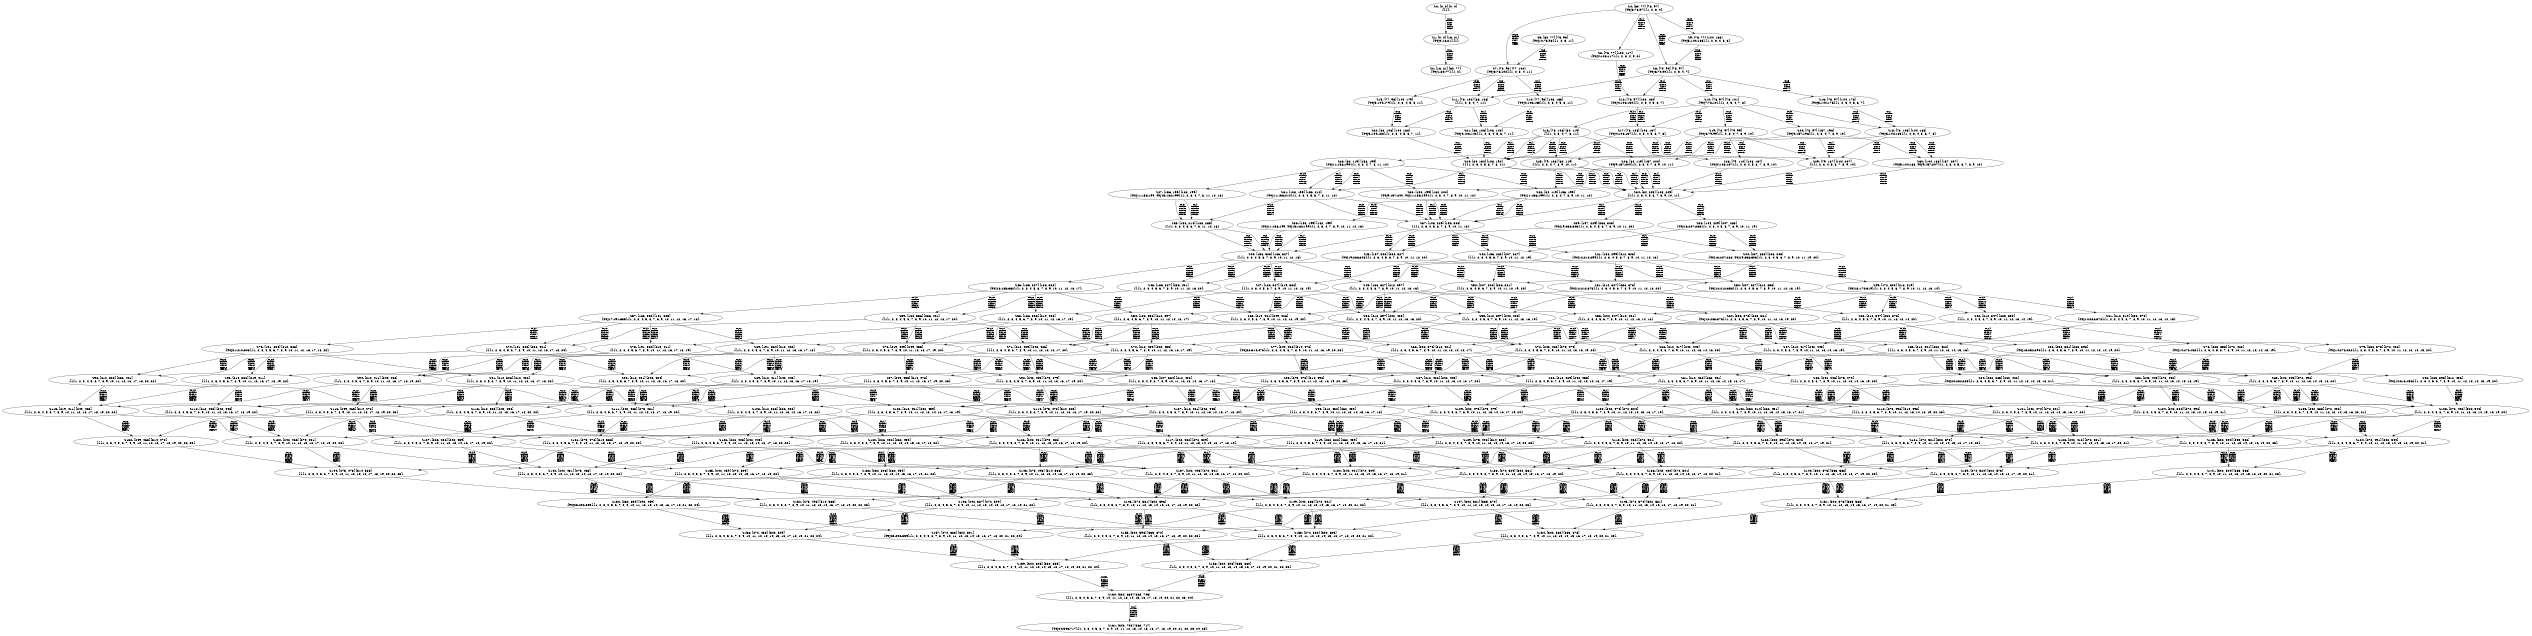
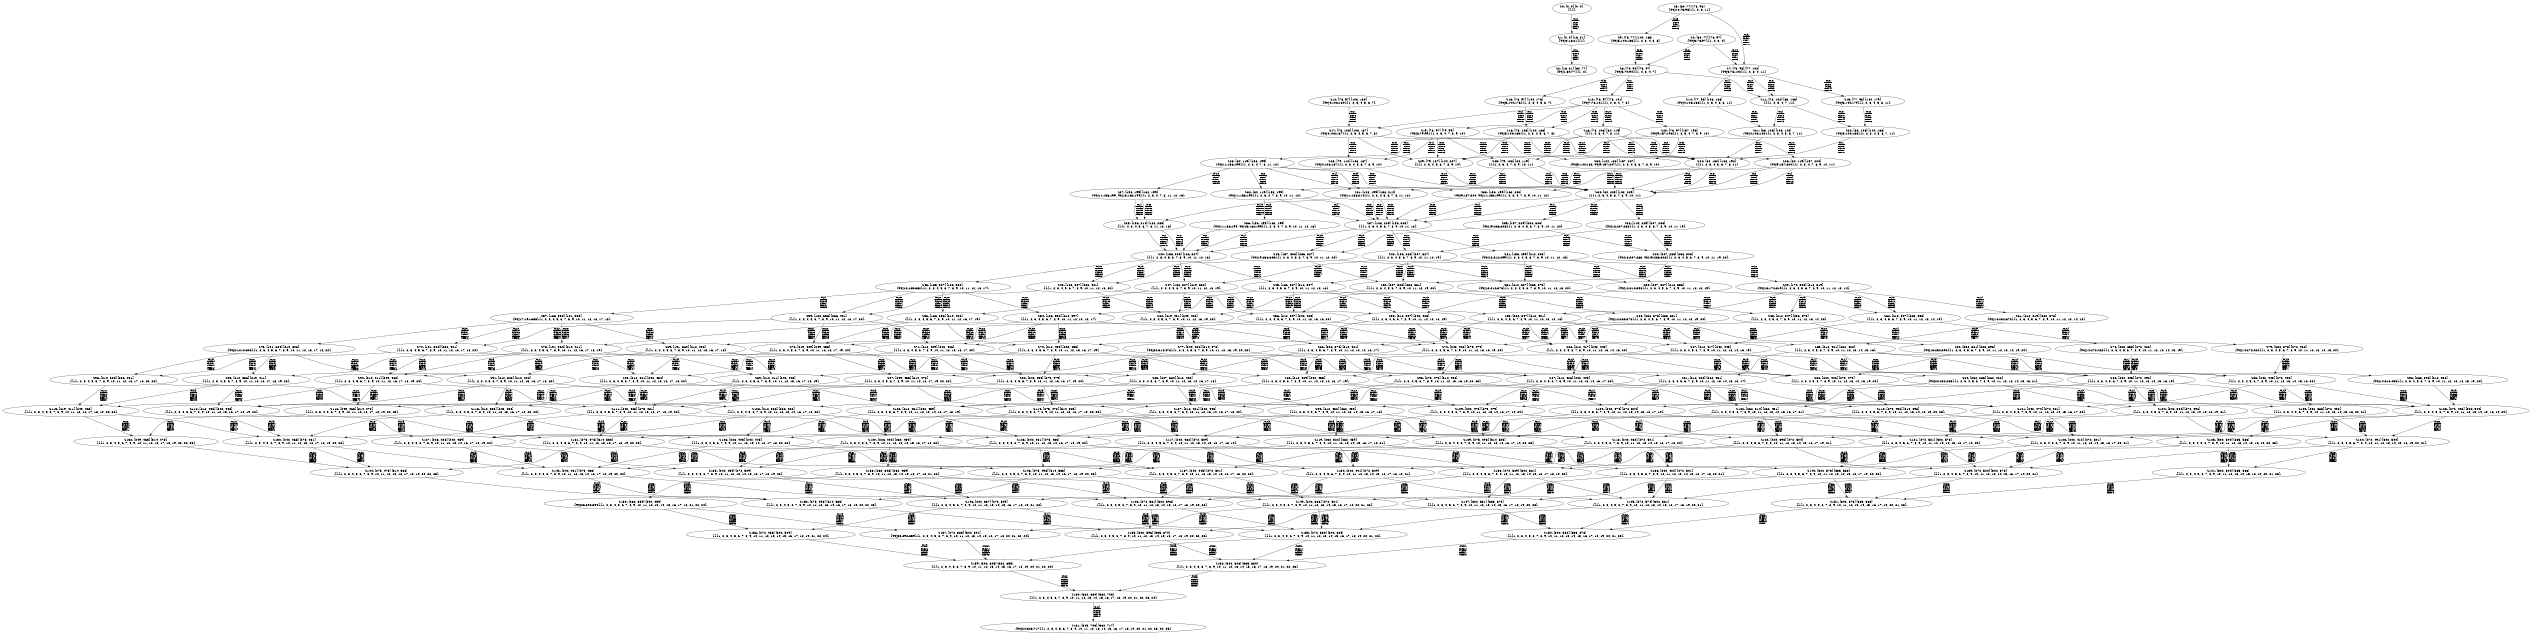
(1674, 23) -> (1664, 23)
(1616, 55) -> none
(1654, 85) -> none
